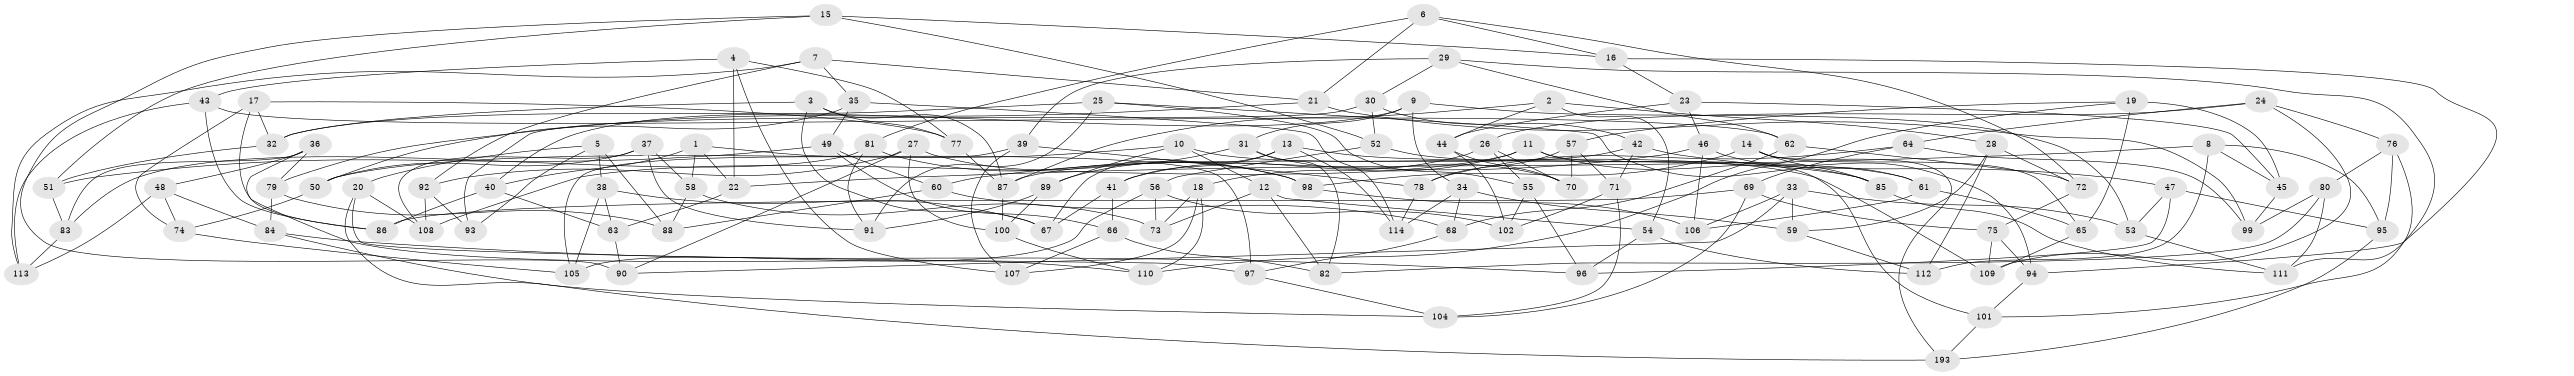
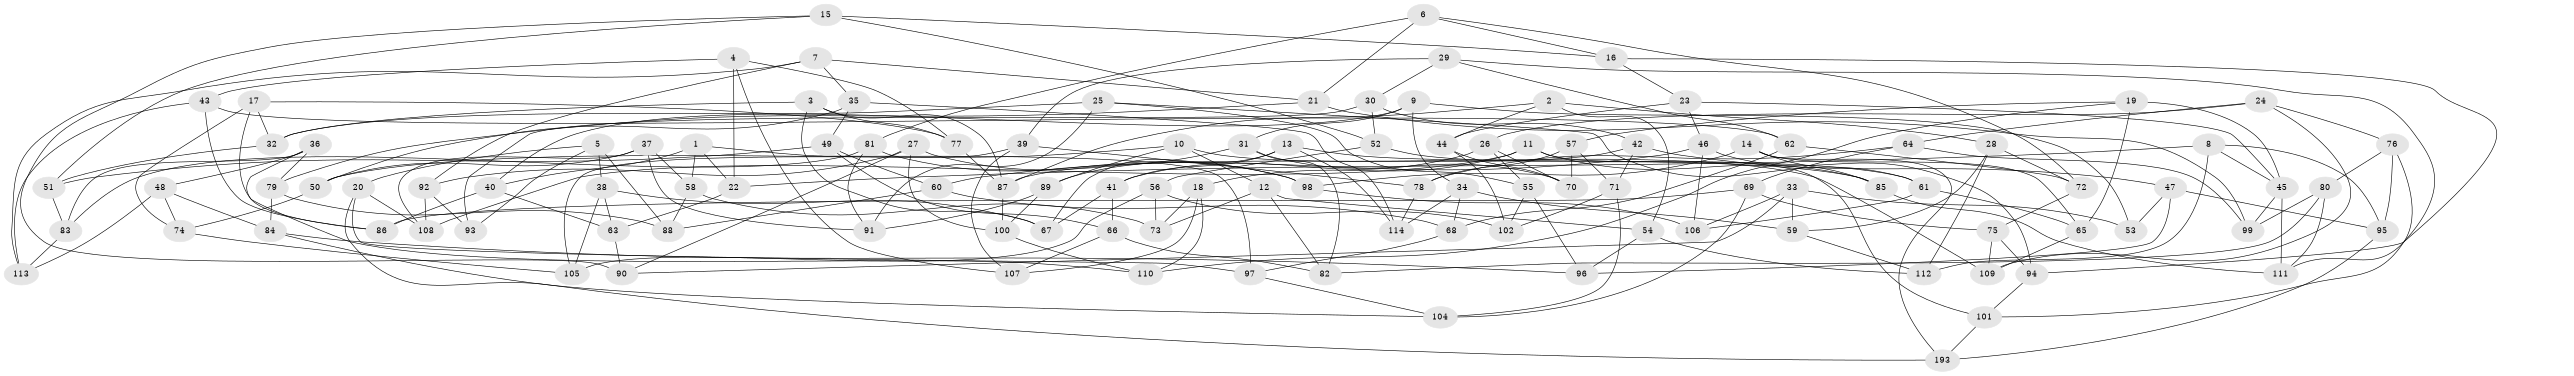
(2194, 249) -> (2282, 229)
